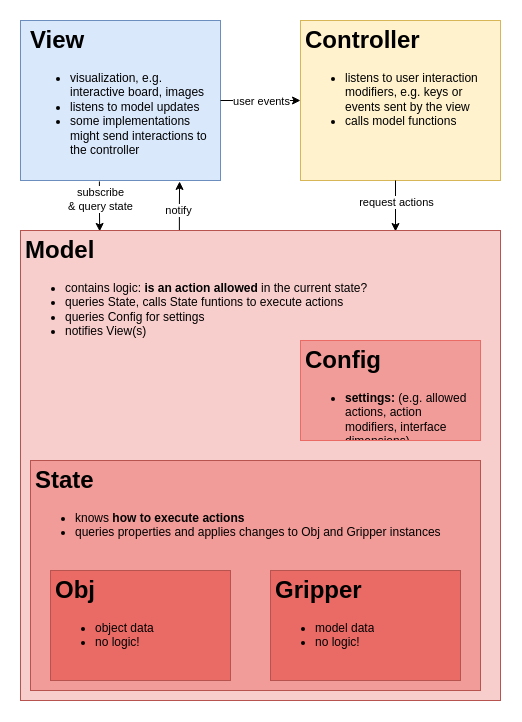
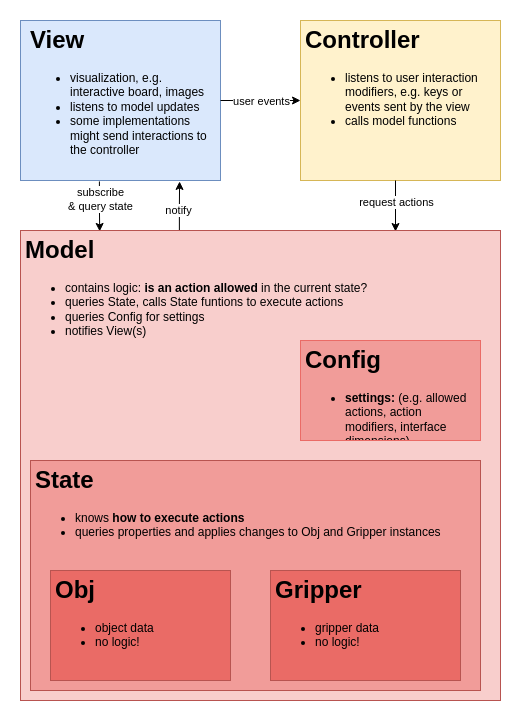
(306, 582) -> (313, 582)
